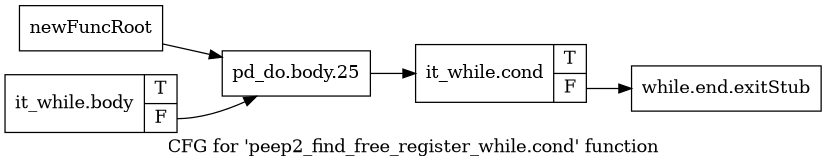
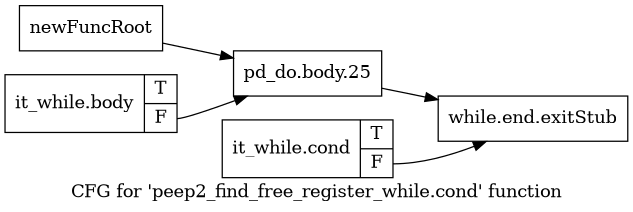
(387, 73) -> (404, 93)
